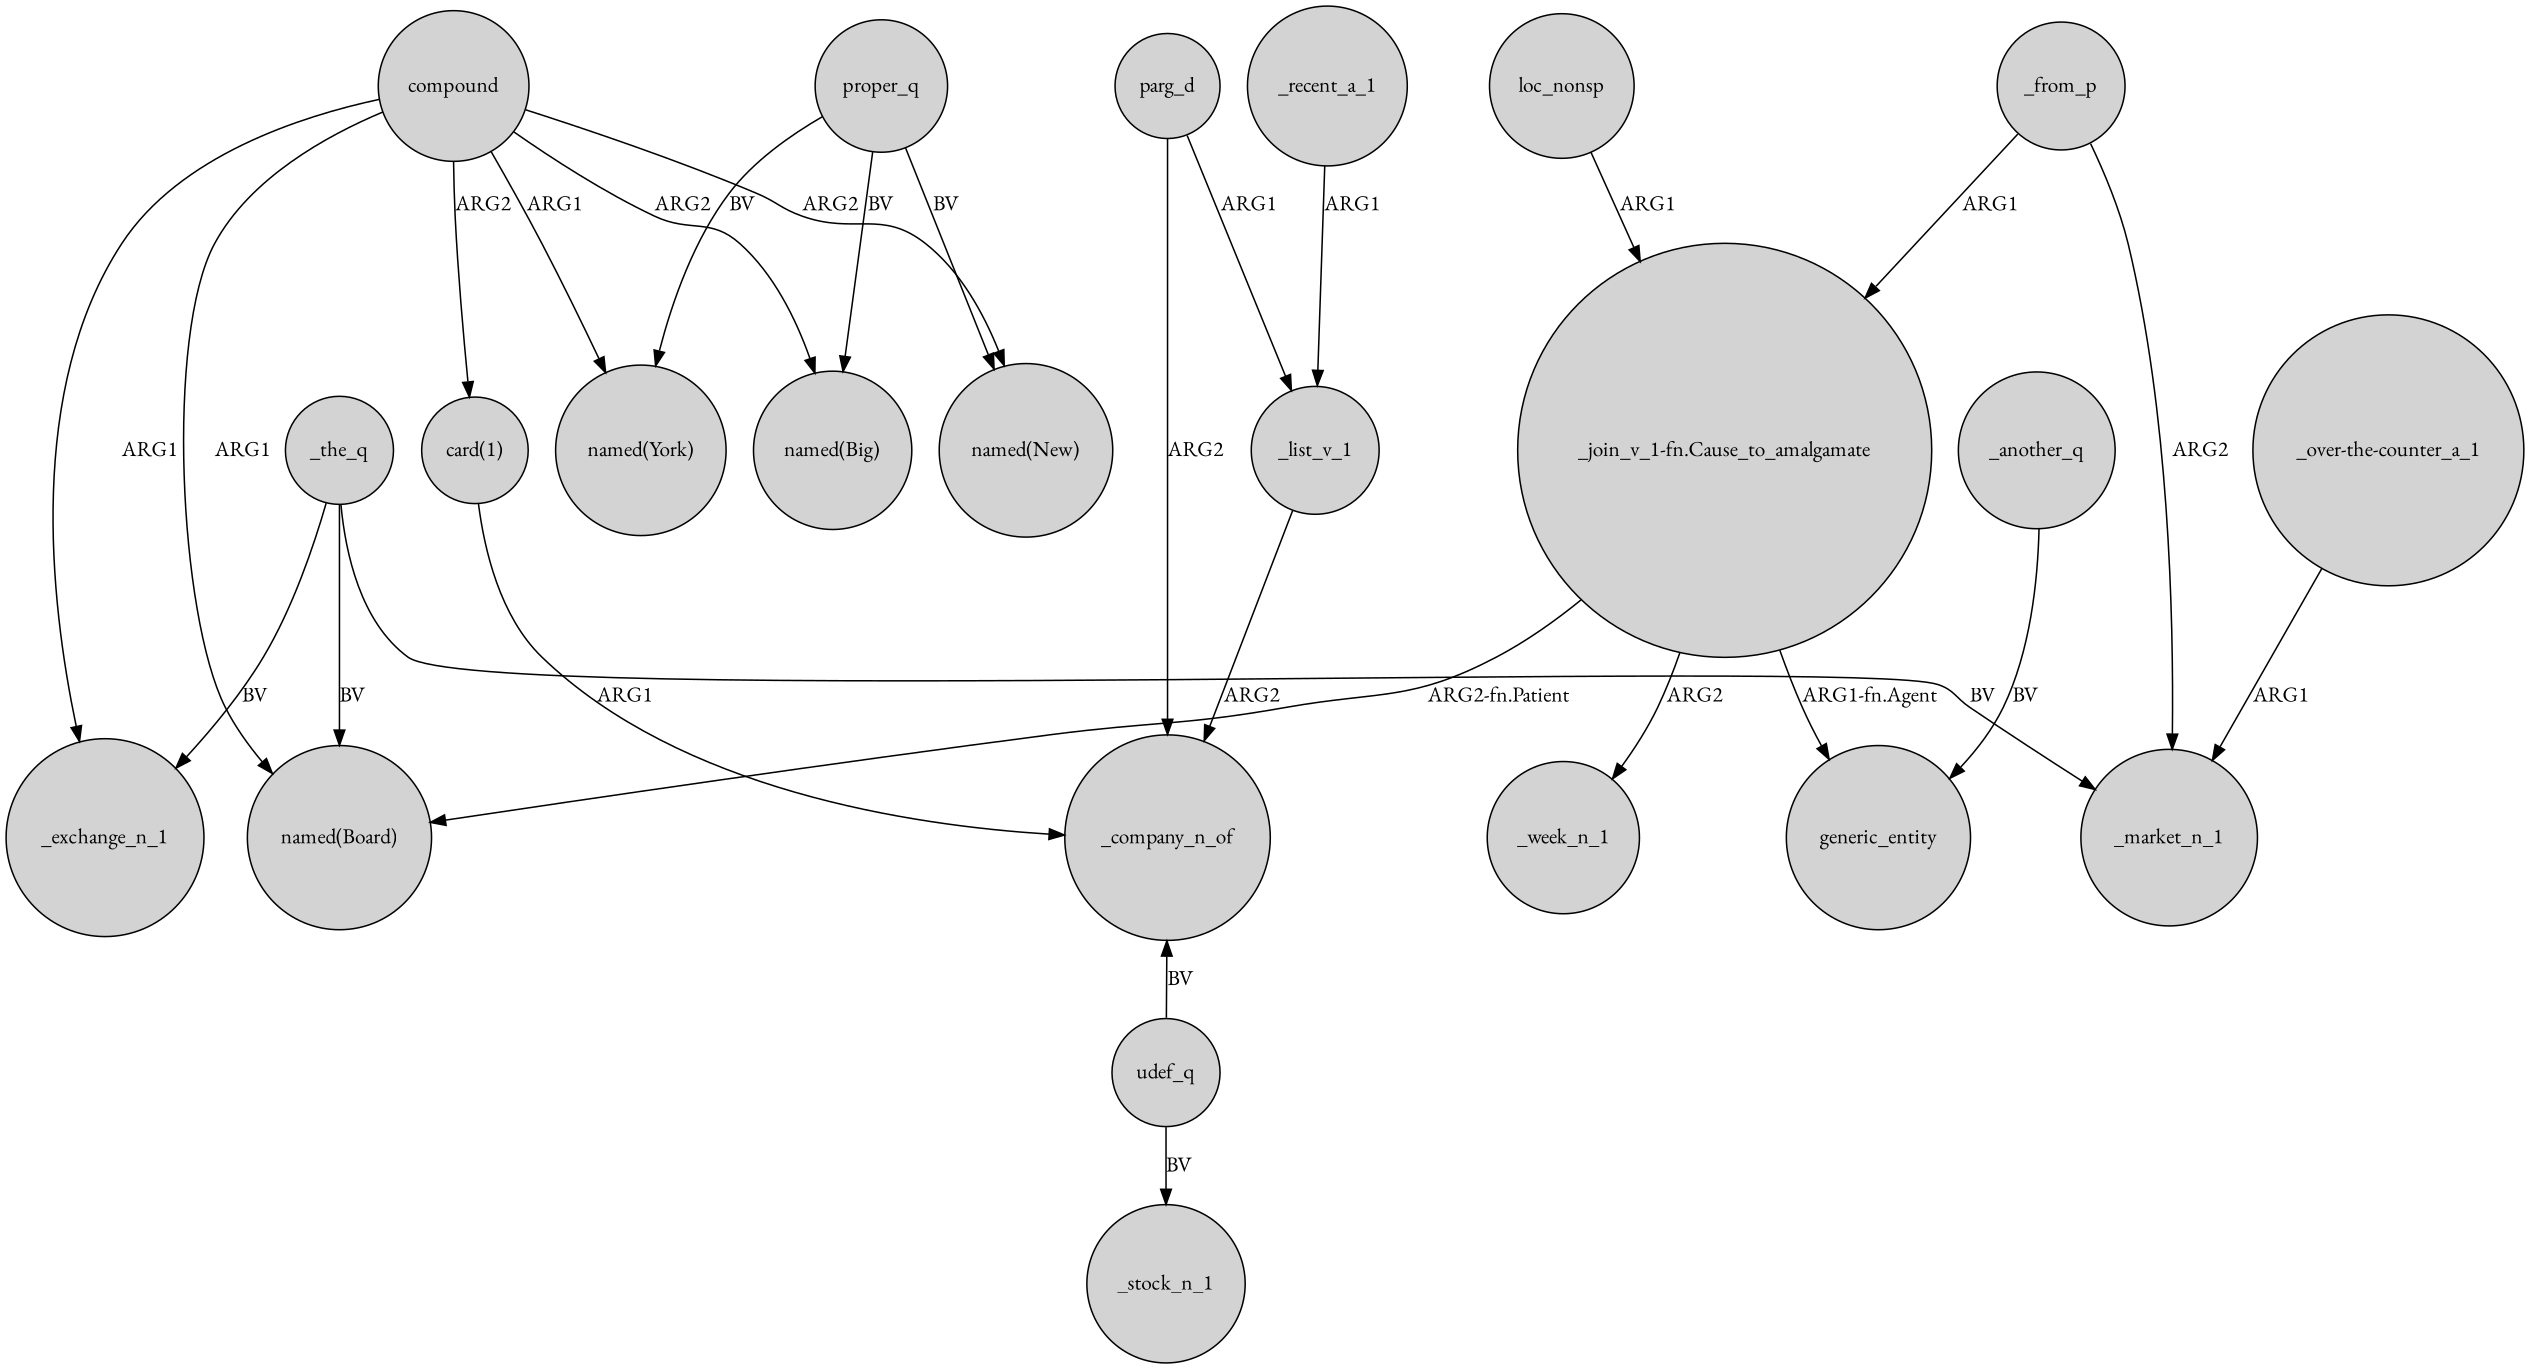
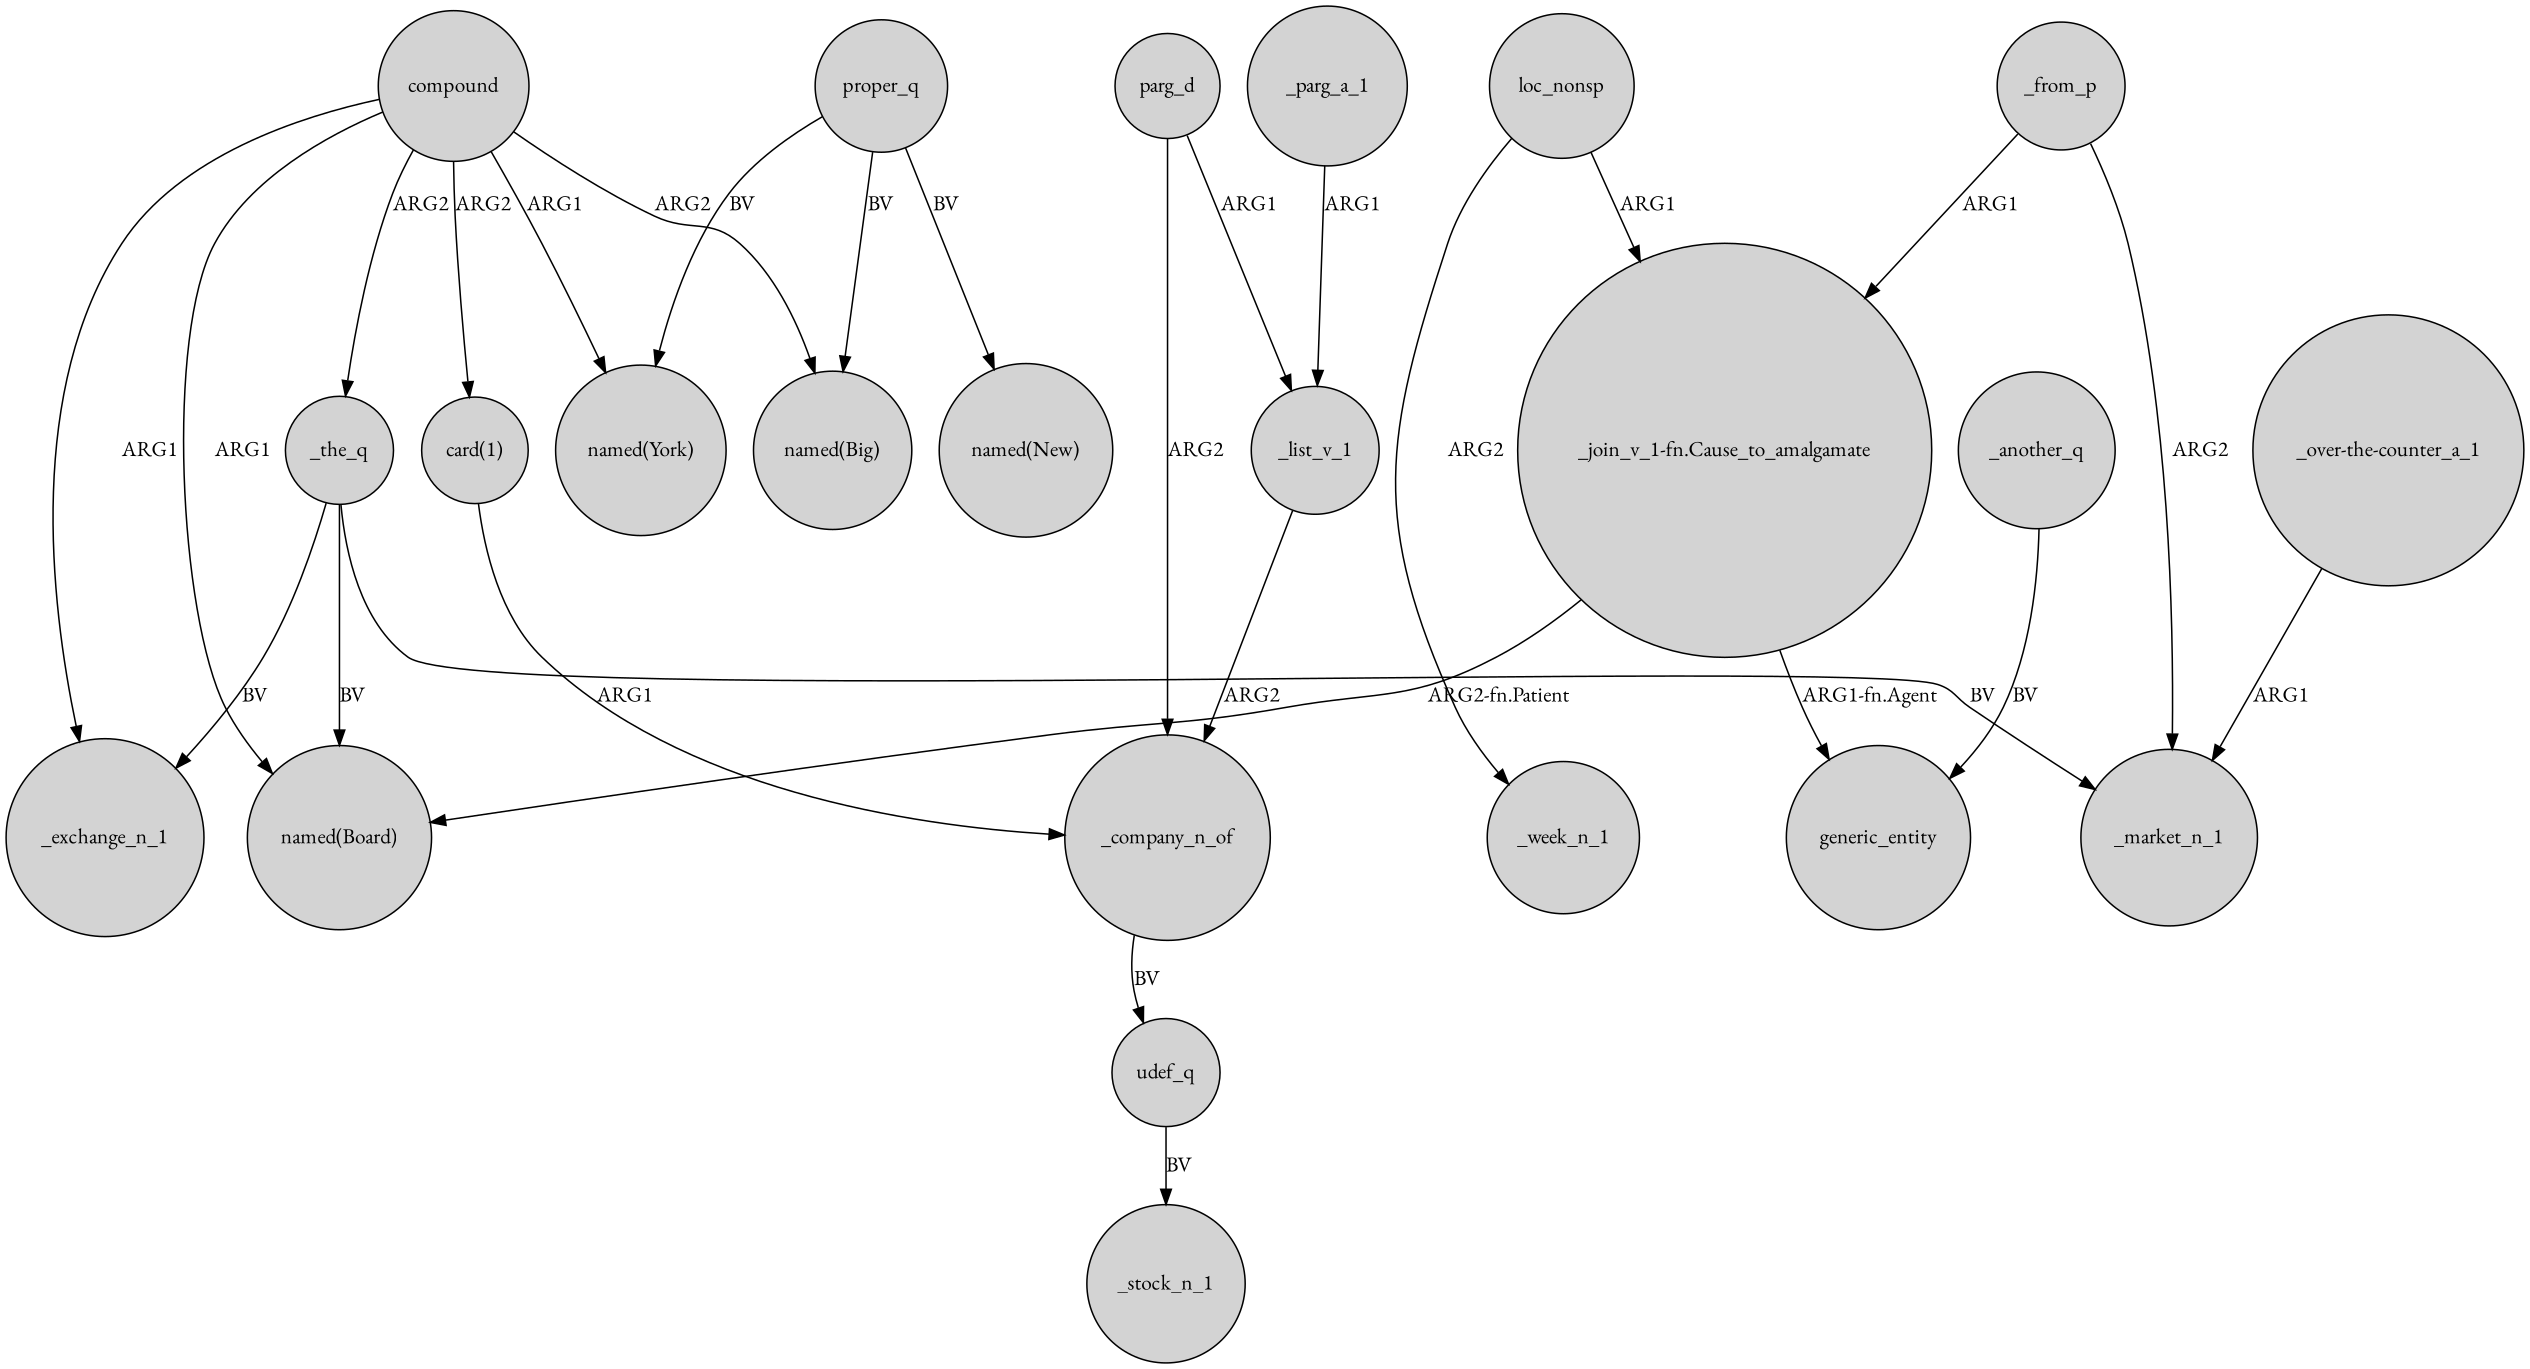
(1327, 86) -> (1327, 86)
(785, 209) -> (371, 262)
(1655, 712) -> (1397, 454)
(1167, 987) -> (1132, 972)
